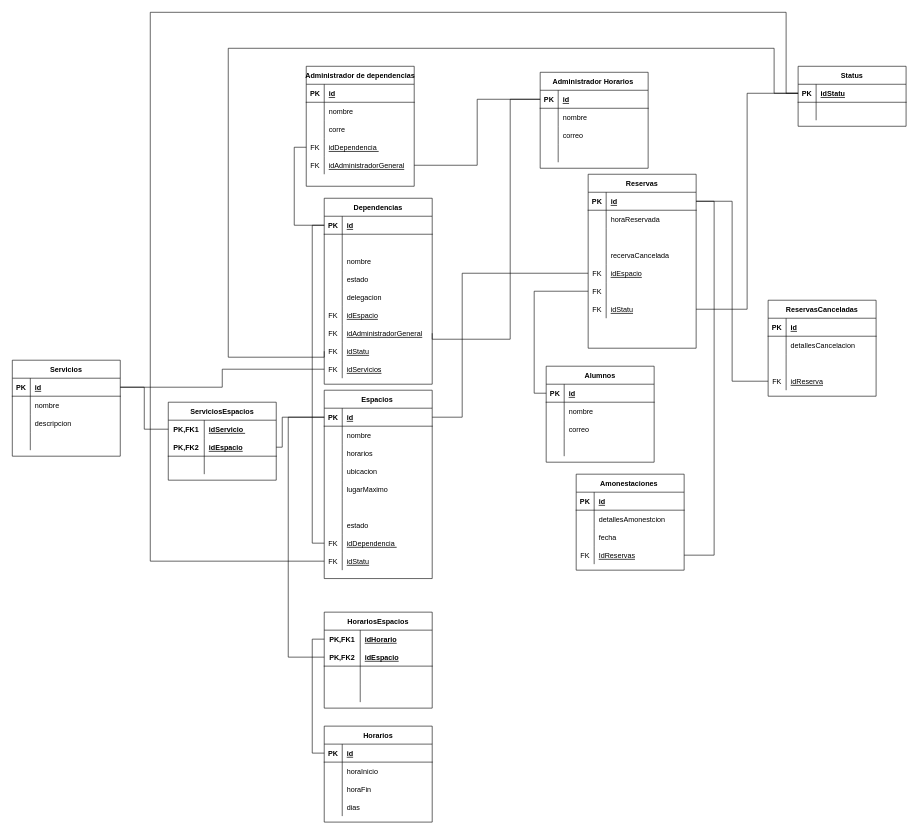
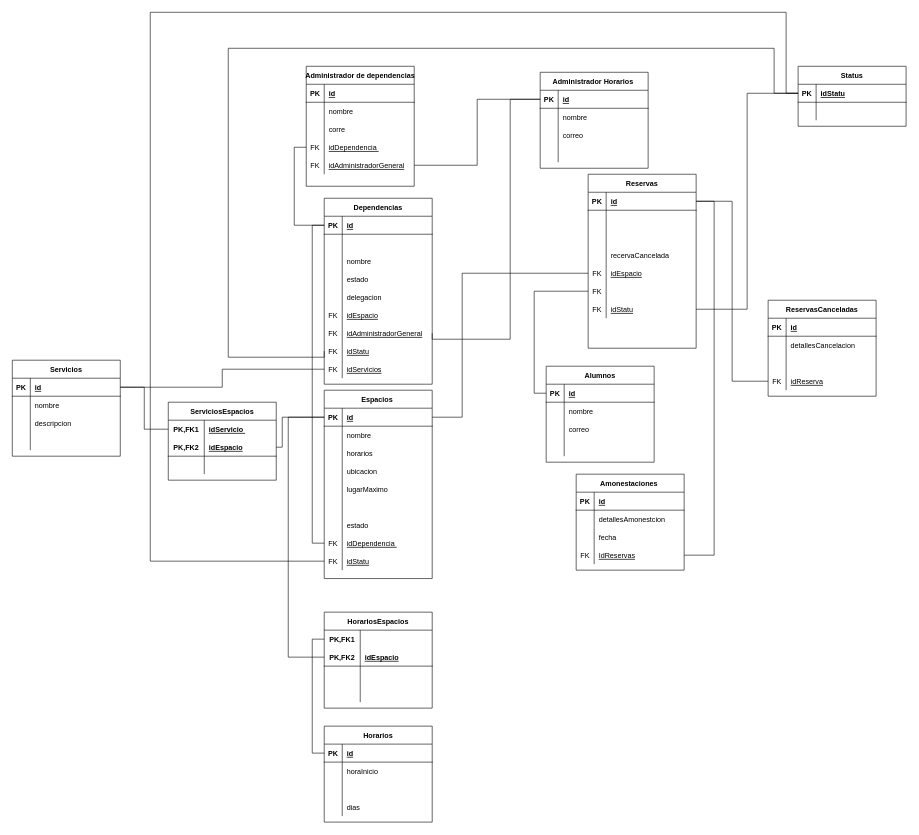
(651, 219) -> none
(396, 639) -> none
(387, 789) -> none
